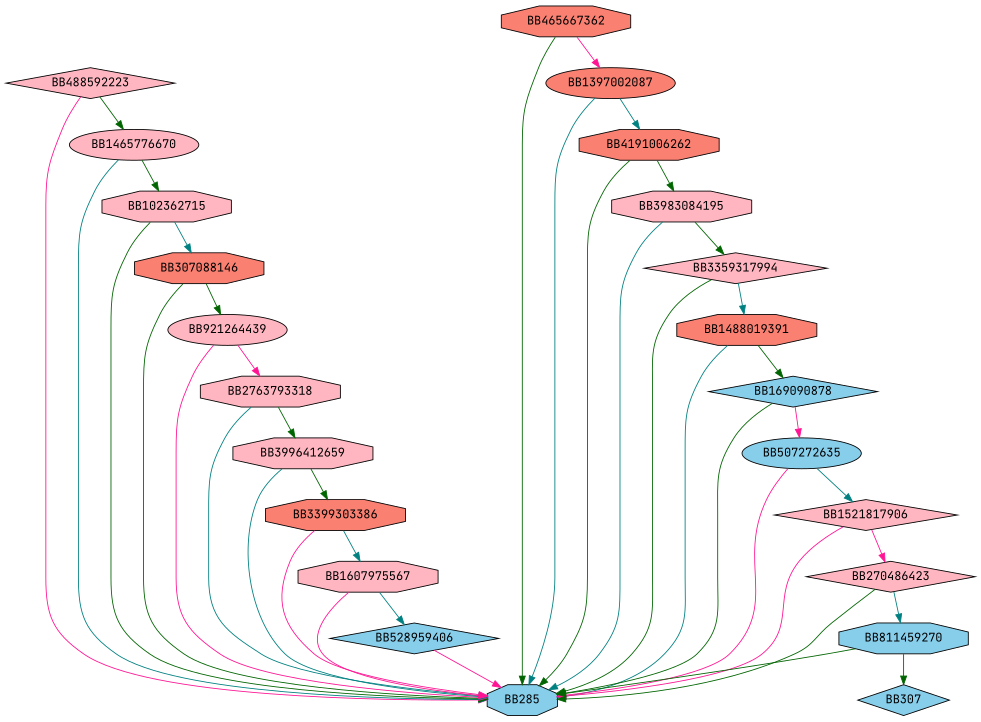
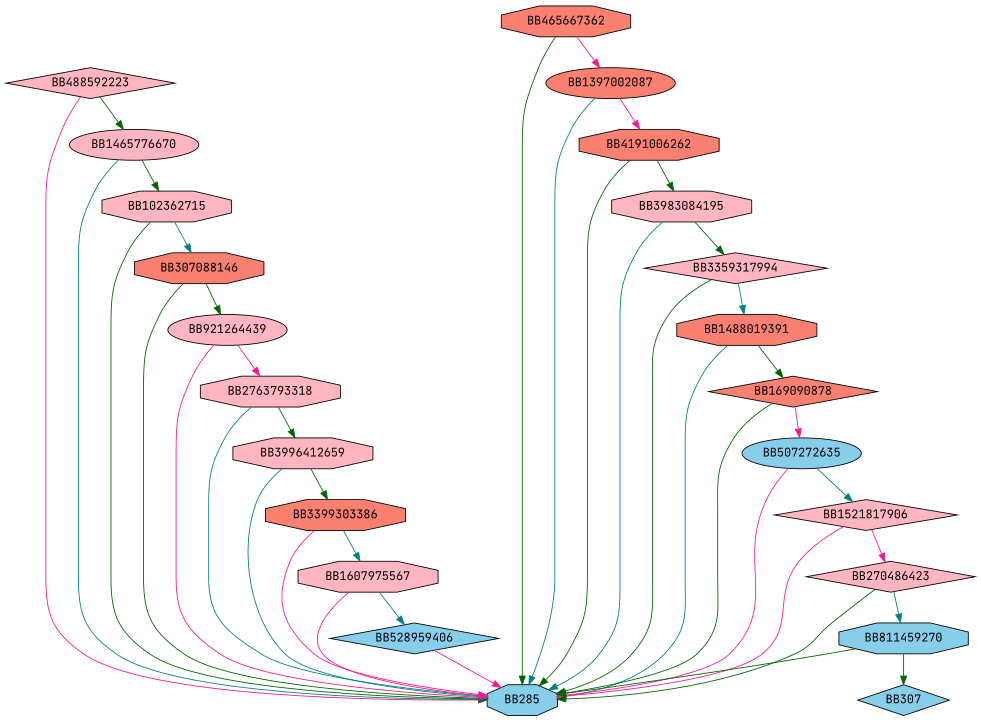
(627, 110) -> (627, 110)
(793, 392) -> (793, 392)
